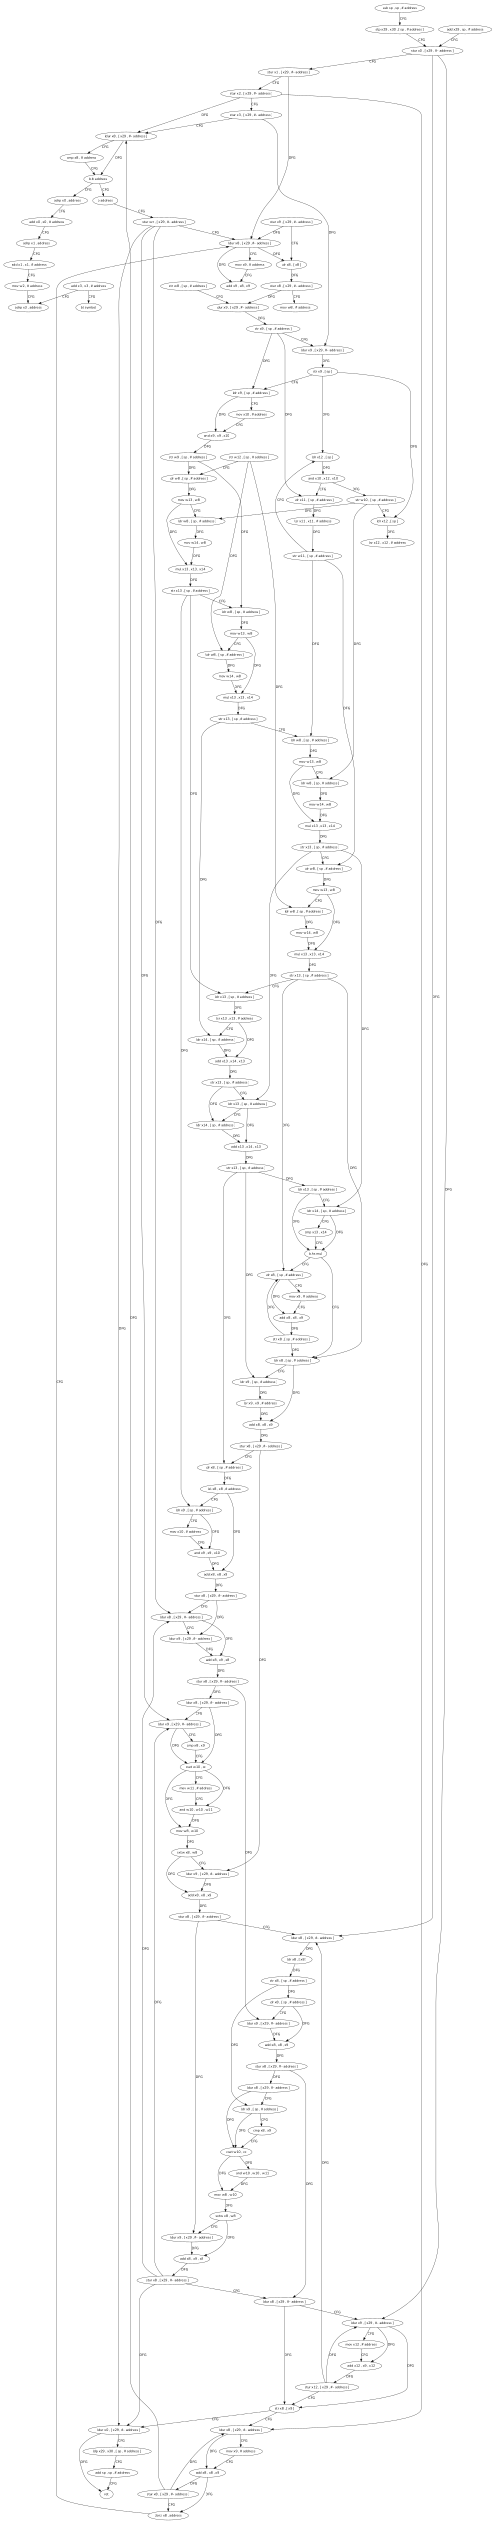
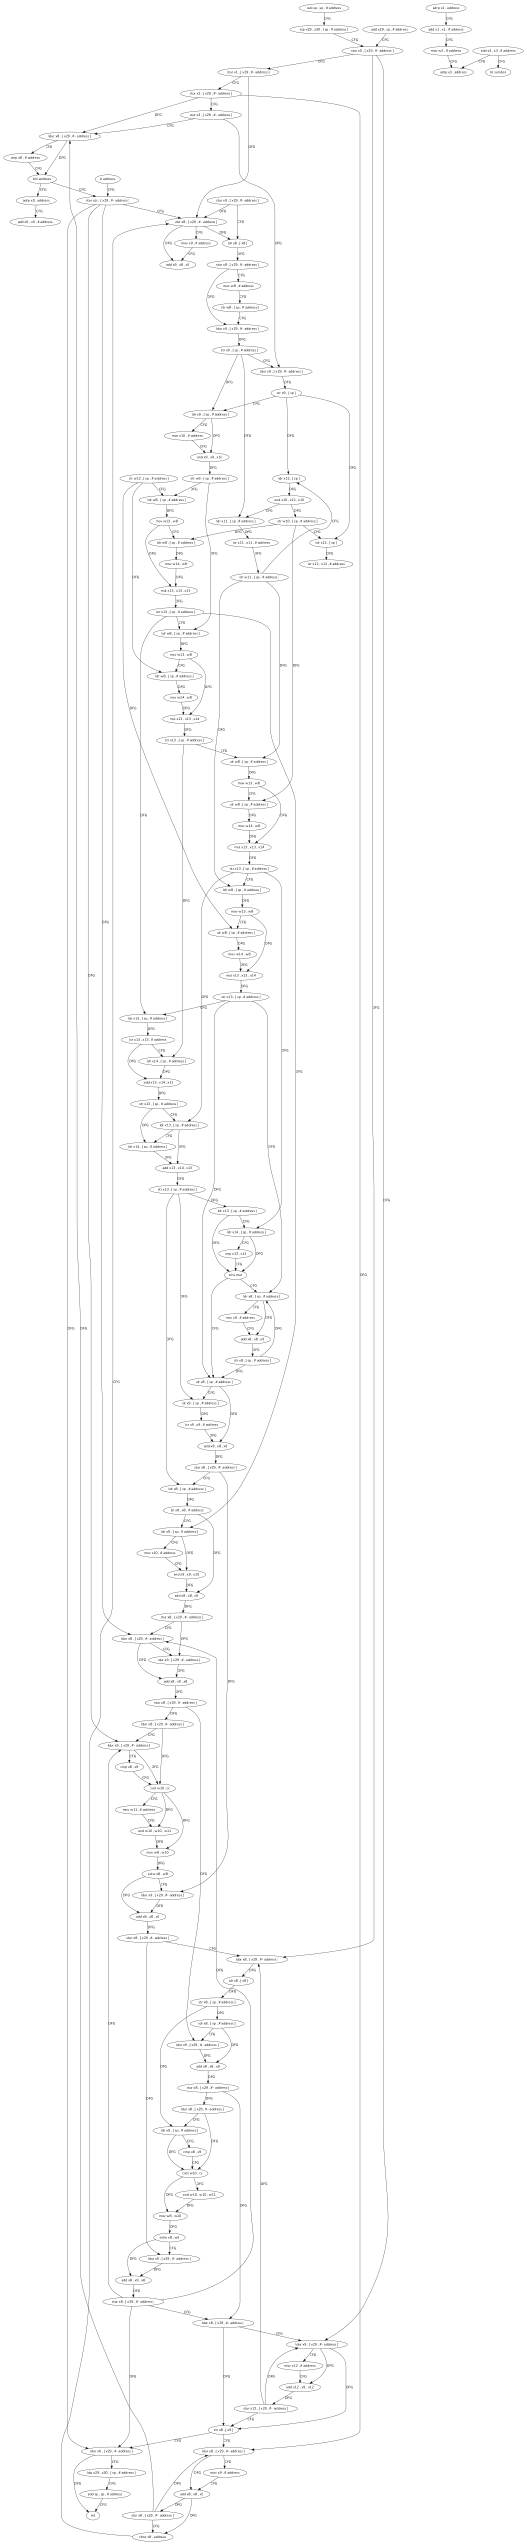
(101, 189) -> (73, 189)
(42, 232) -> none
none -> (239, 296)
